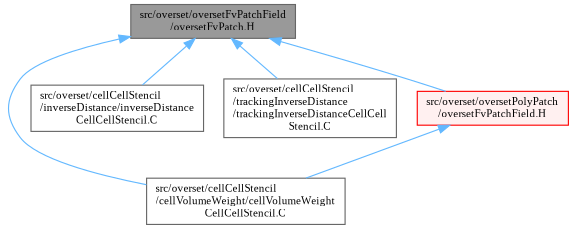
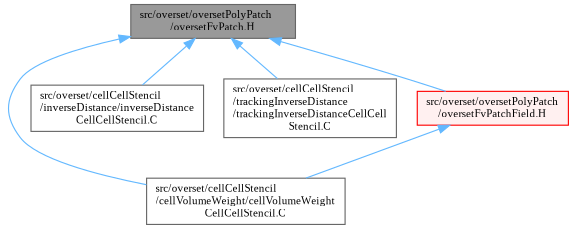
(213, 21) -> (213, 21)
